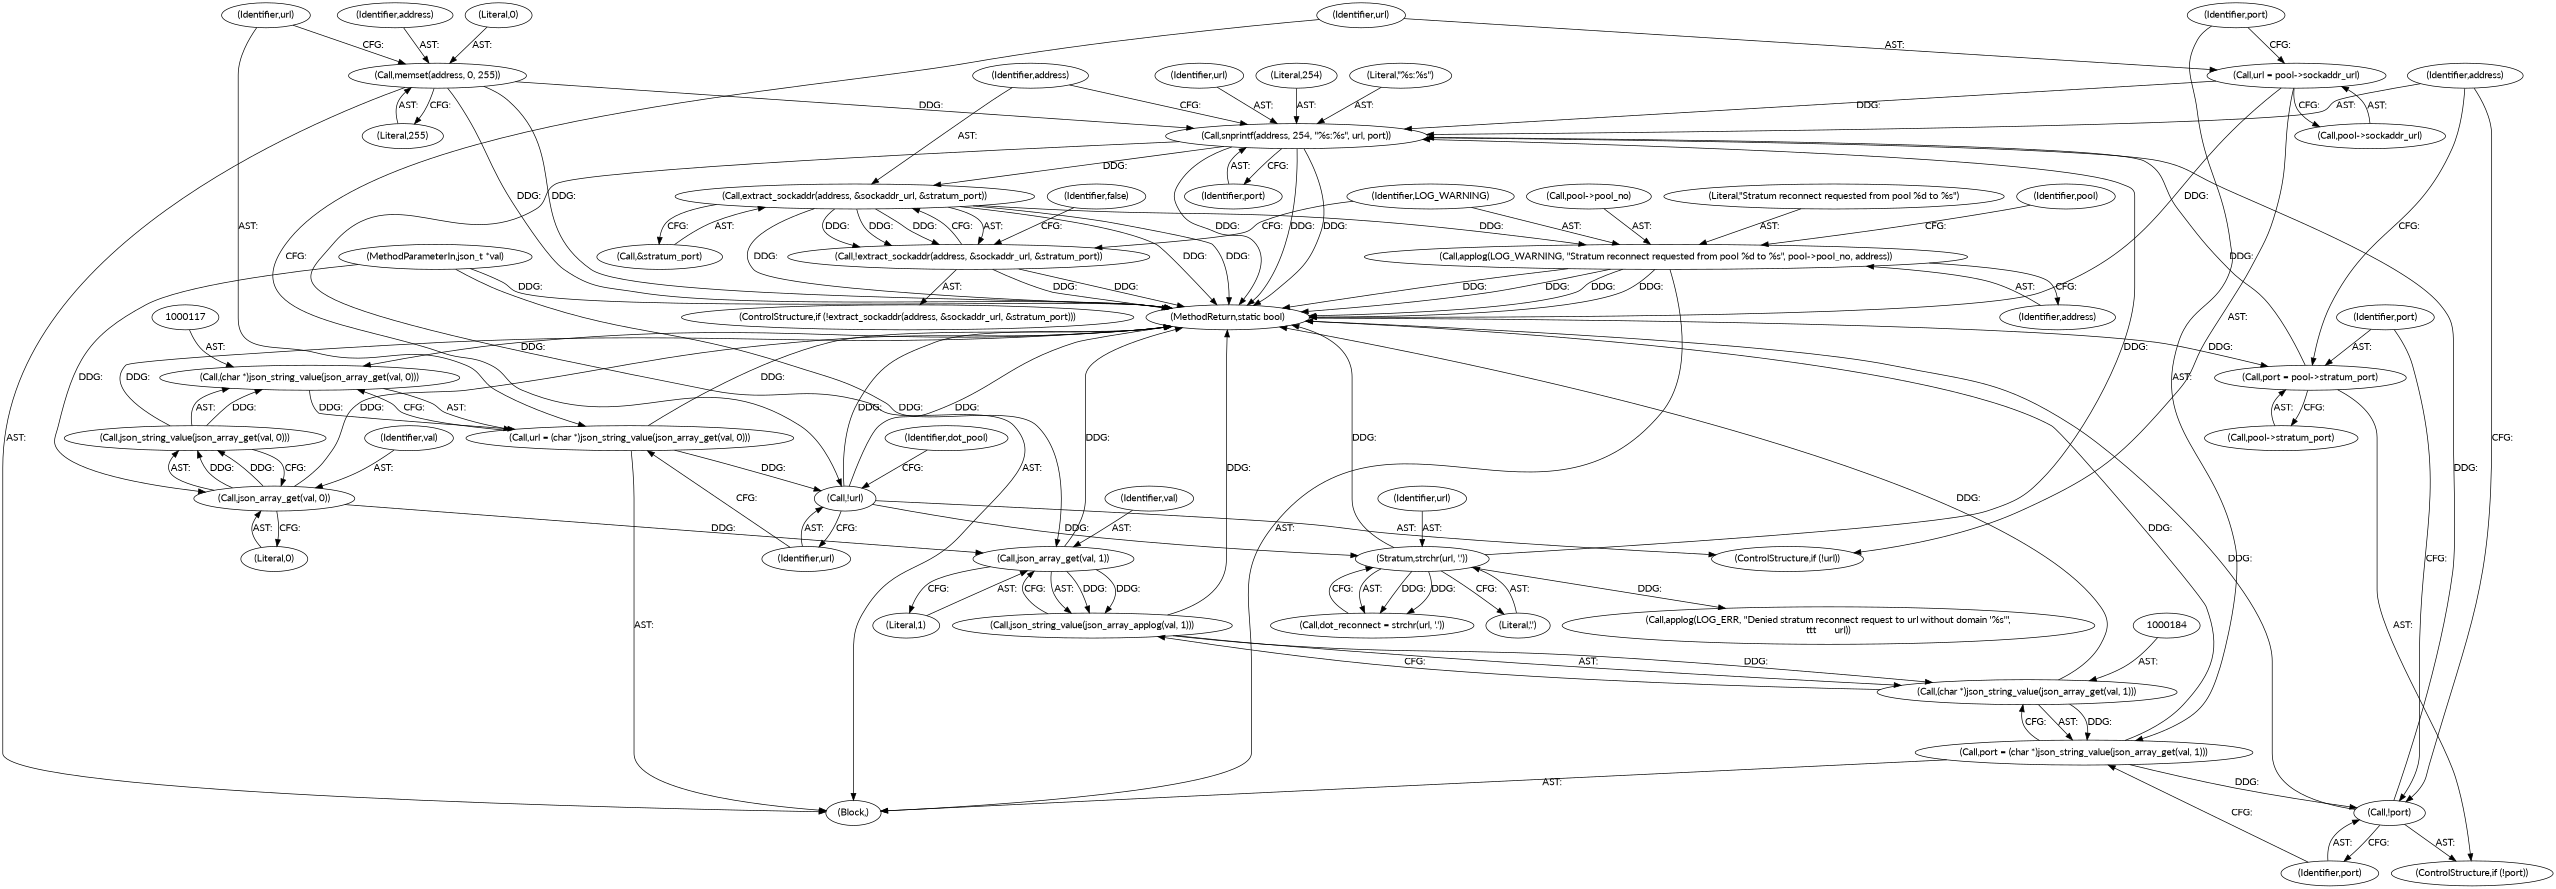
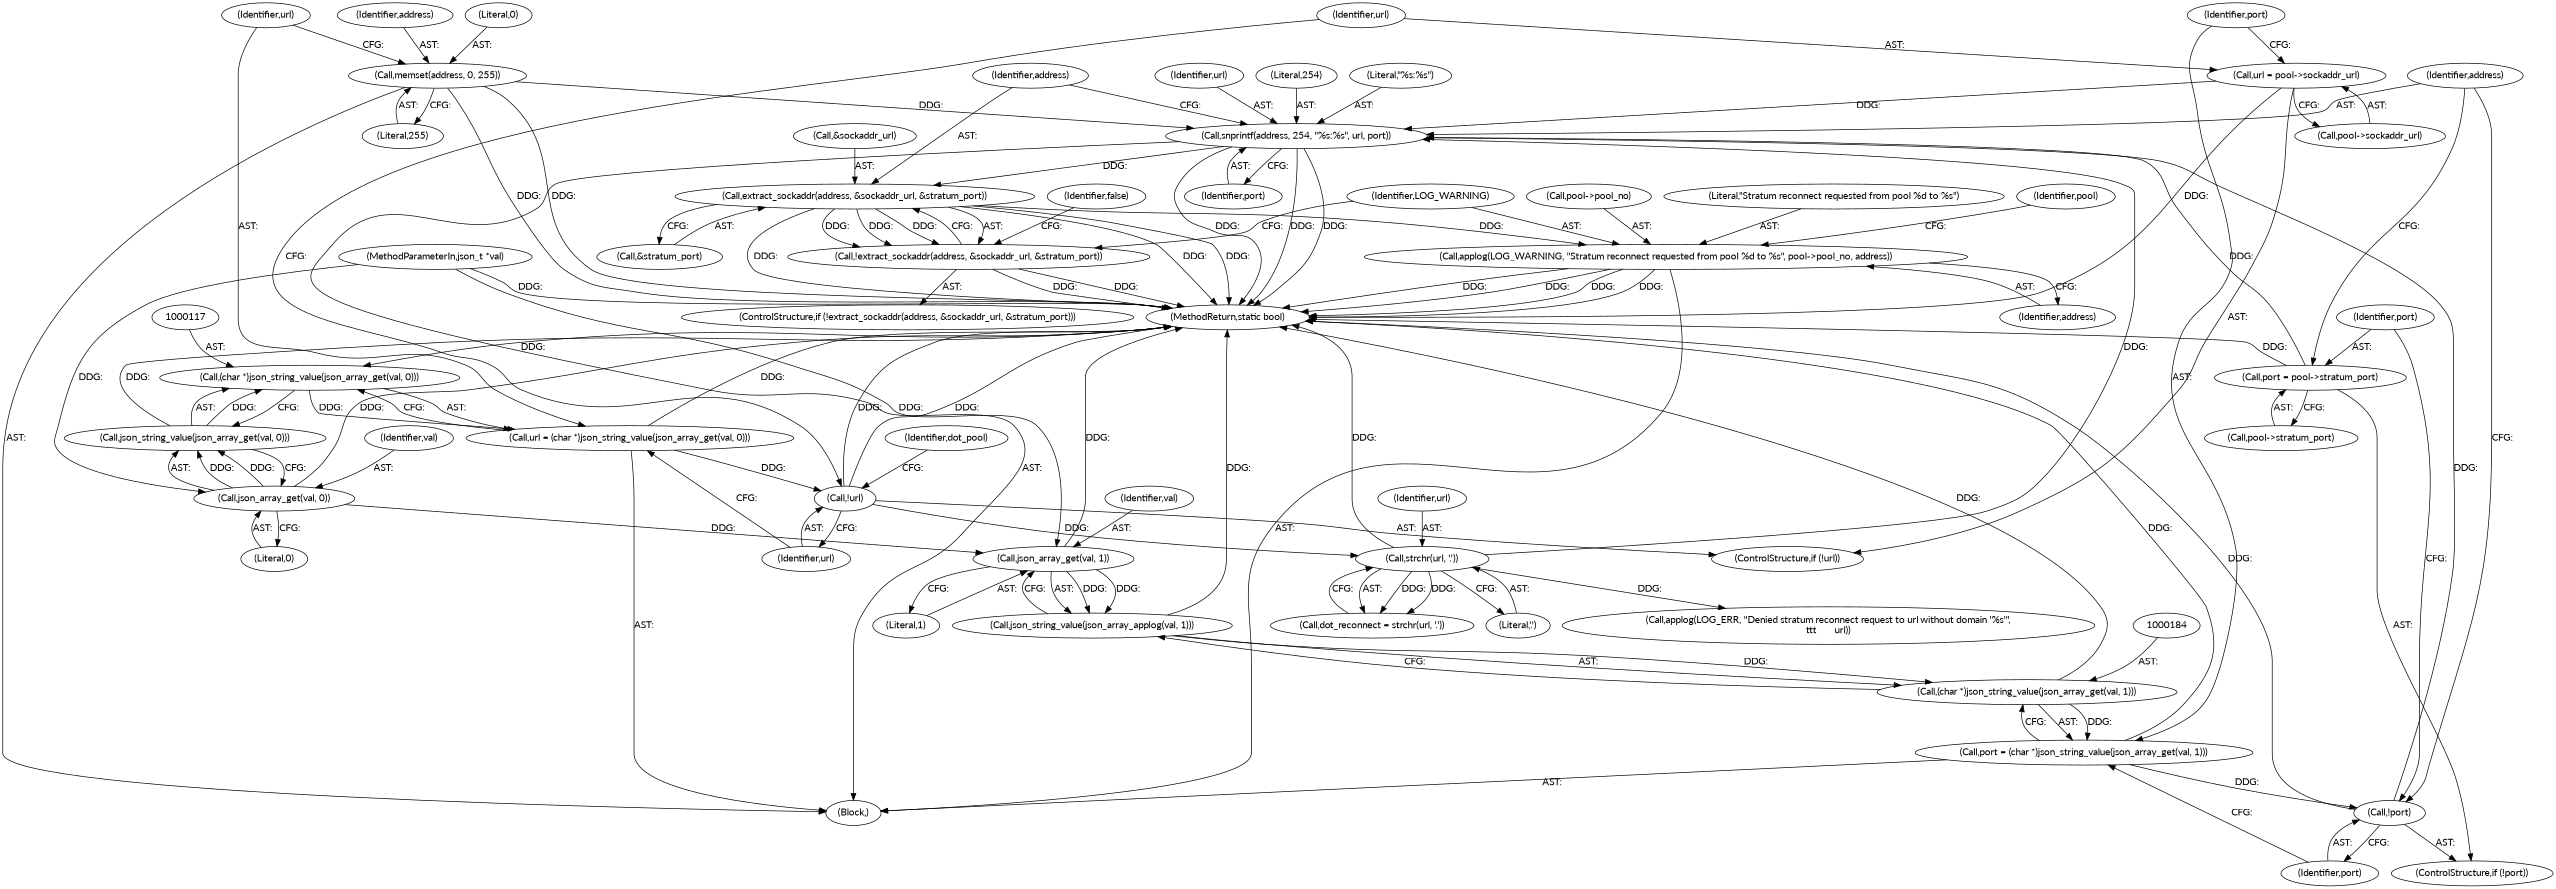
none -> (855, 136)
(1787, 324) -> (1804, 329)
none -> (268, 410)
(1422, 559) -> (1422, 559)
